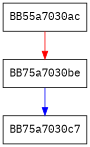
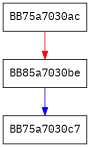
(45, 17) -> (45, 17)
(45, 74) -> (45, 74)
